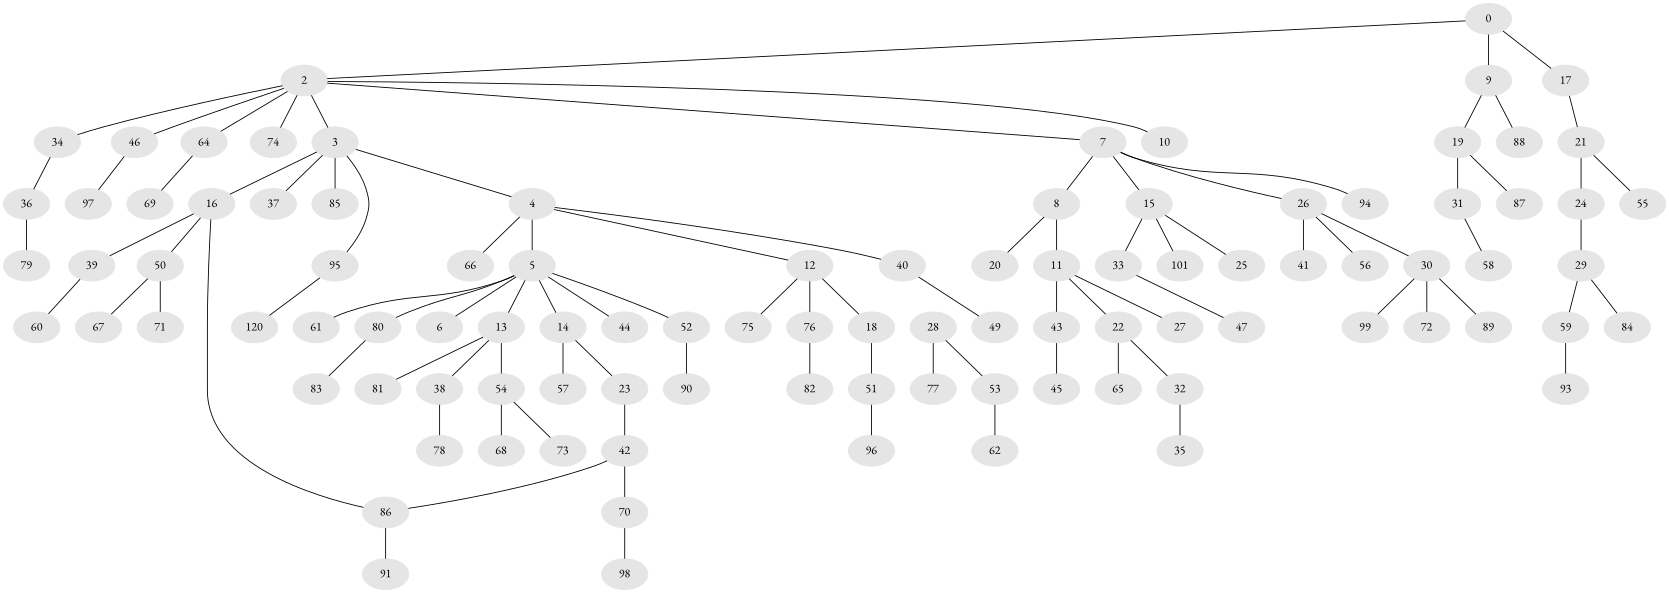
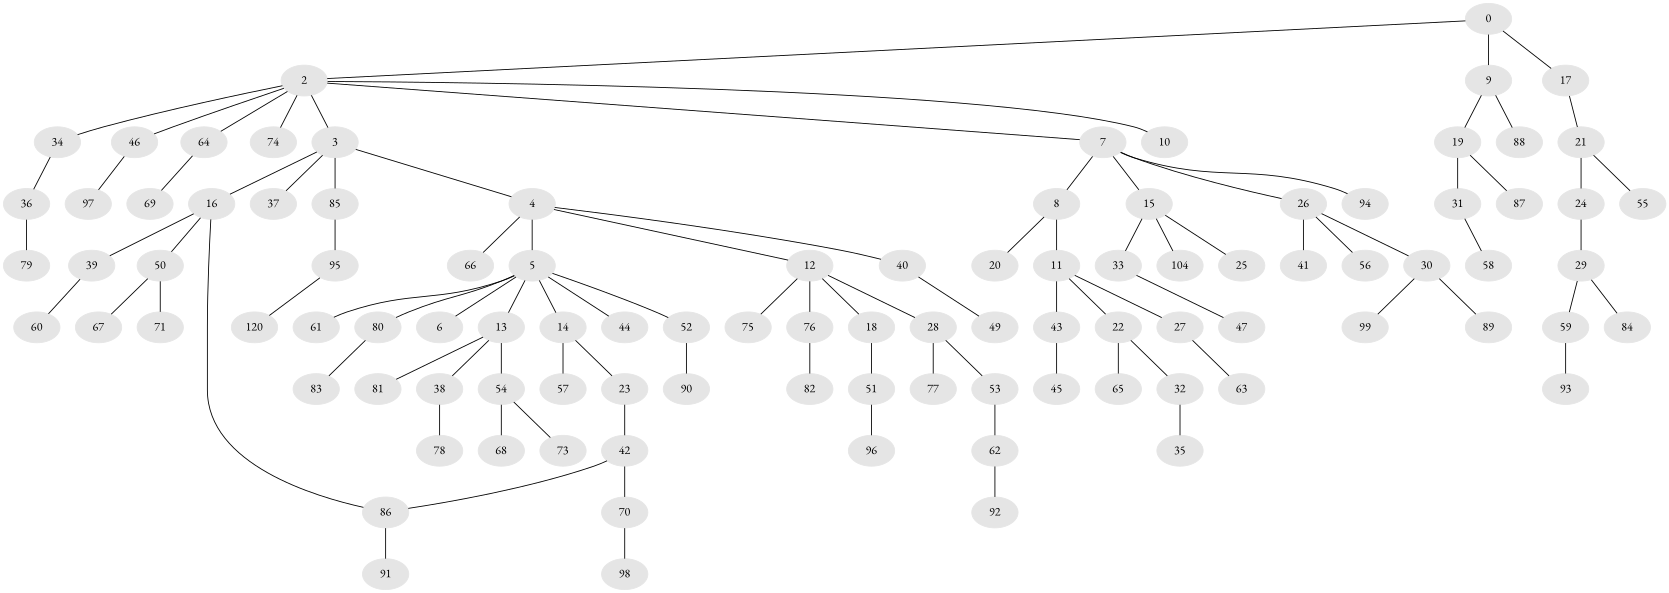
(369, 204) -> (335, 235)
(1180, 266) -> (1180, 266)
none -> (871, 296)
(1427, 327) -> none
none -> (1242, 389)
none -> (995, 512)
